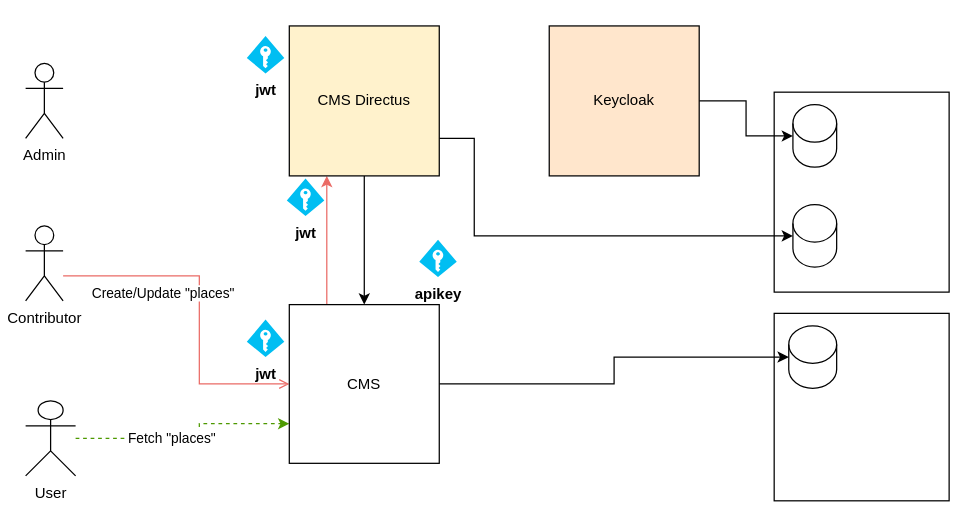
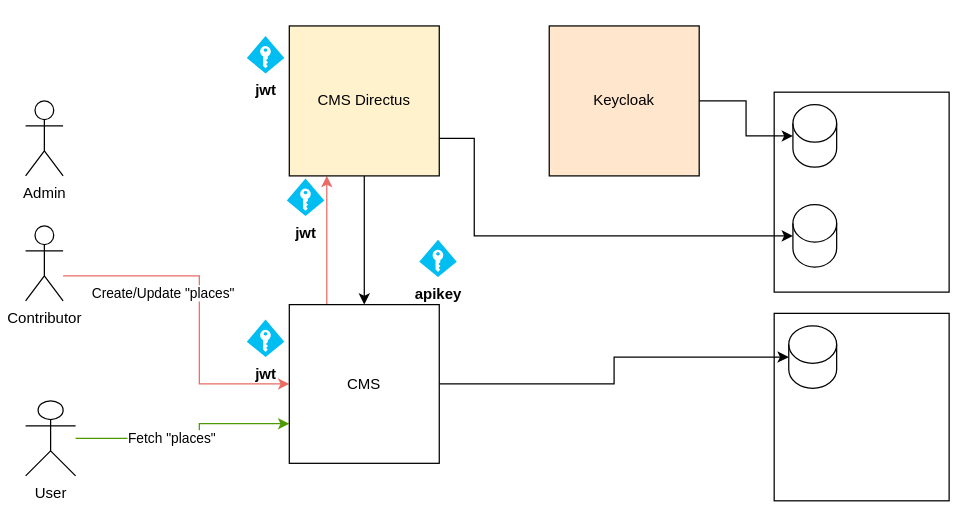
(44, 101) -> (44, 138)
(280, 384) -> (279, 384)
(235, 423) -> (235, 423)
